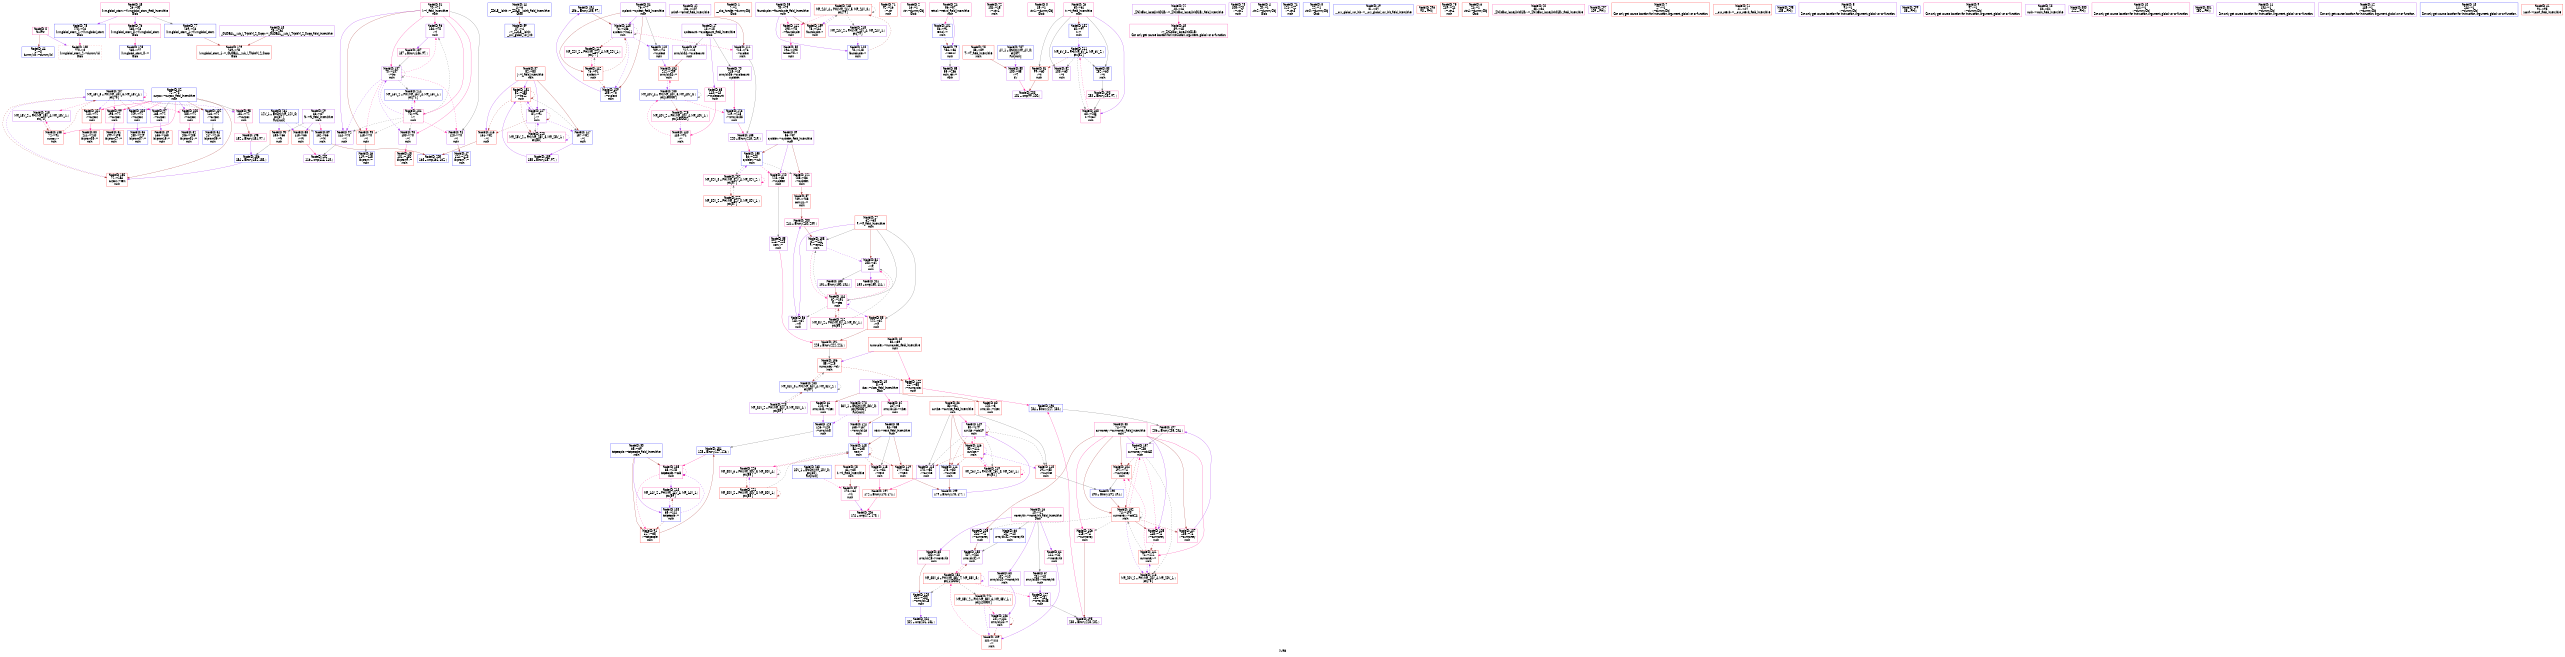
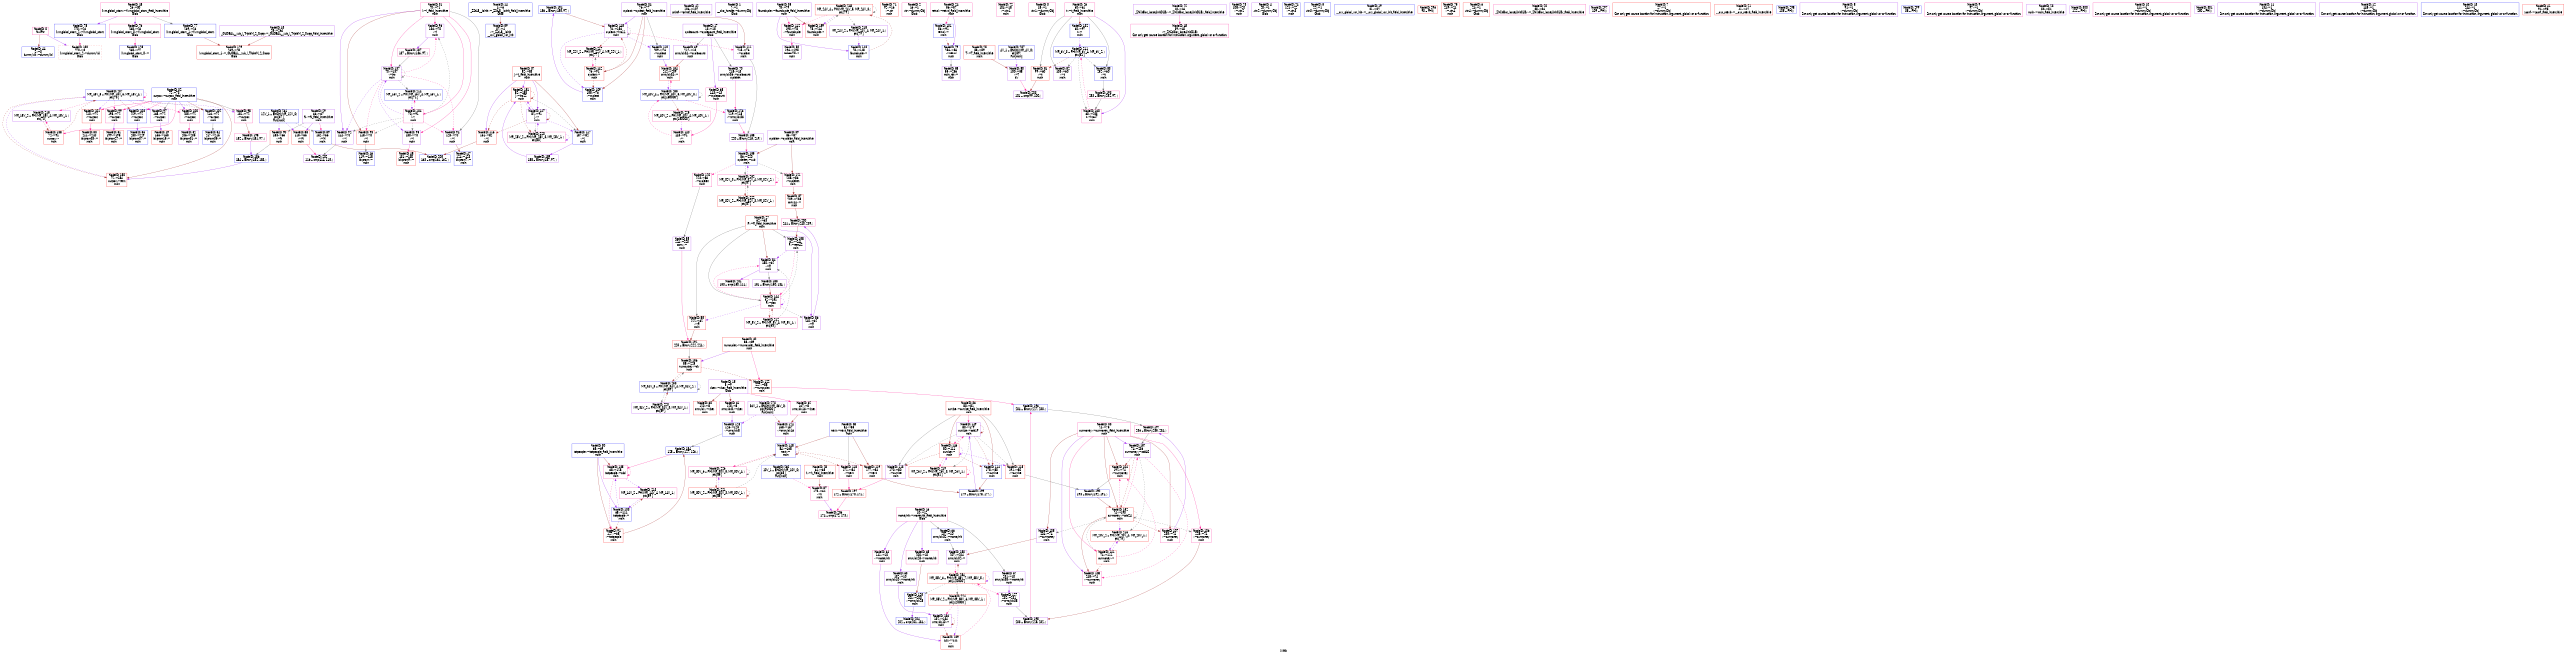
(733, 10) -> (734, 10)
(784, 158) -> none
(1153, 546) -> (1100, 567)
